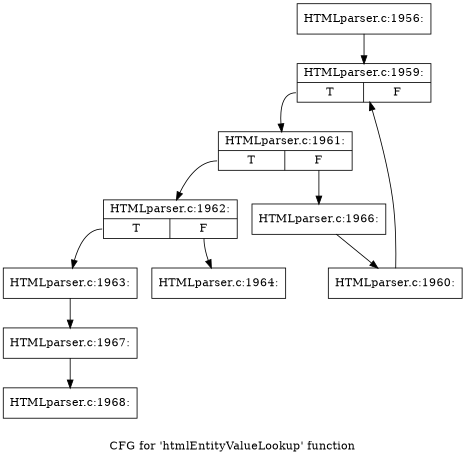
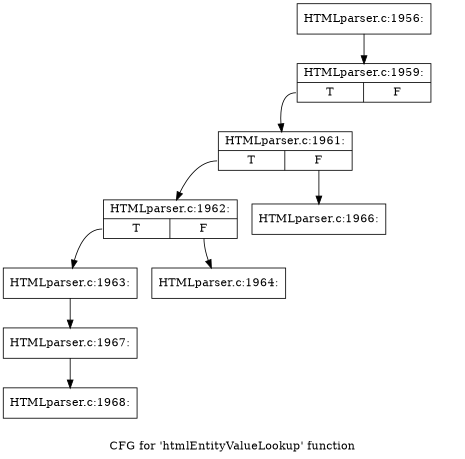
(395, 283) -> none
